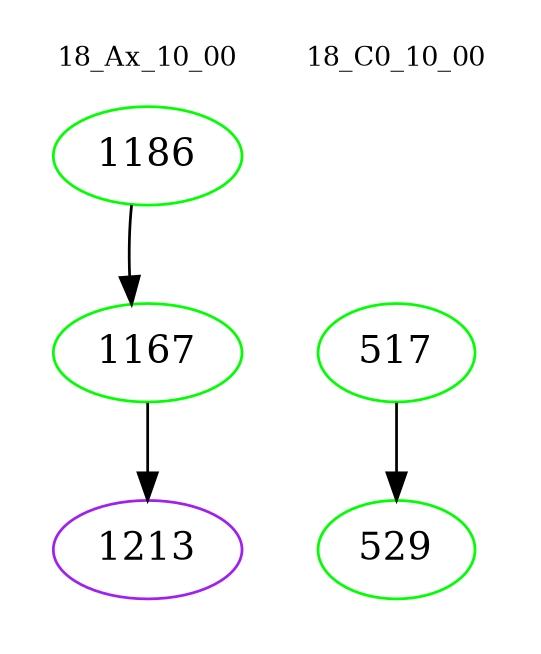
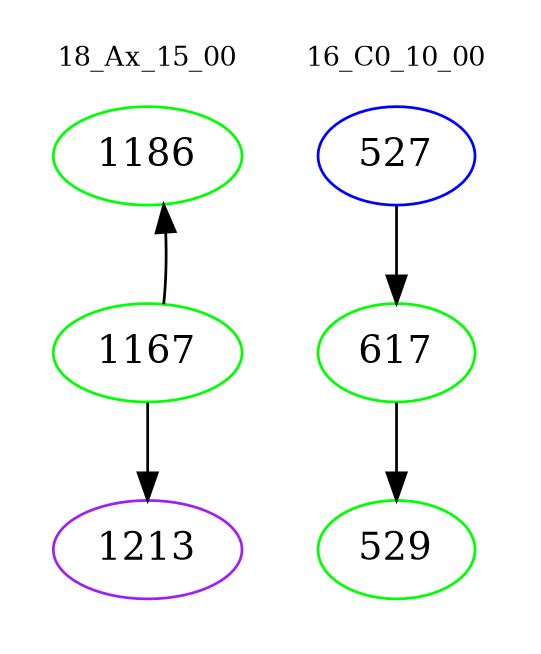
(148, 59) -> (148, 59)
(397, 59) -> (397, 59)
none -> (397, 156)
(129, 241) -> (166, 269)
(397, 353) -> (397, 353)
